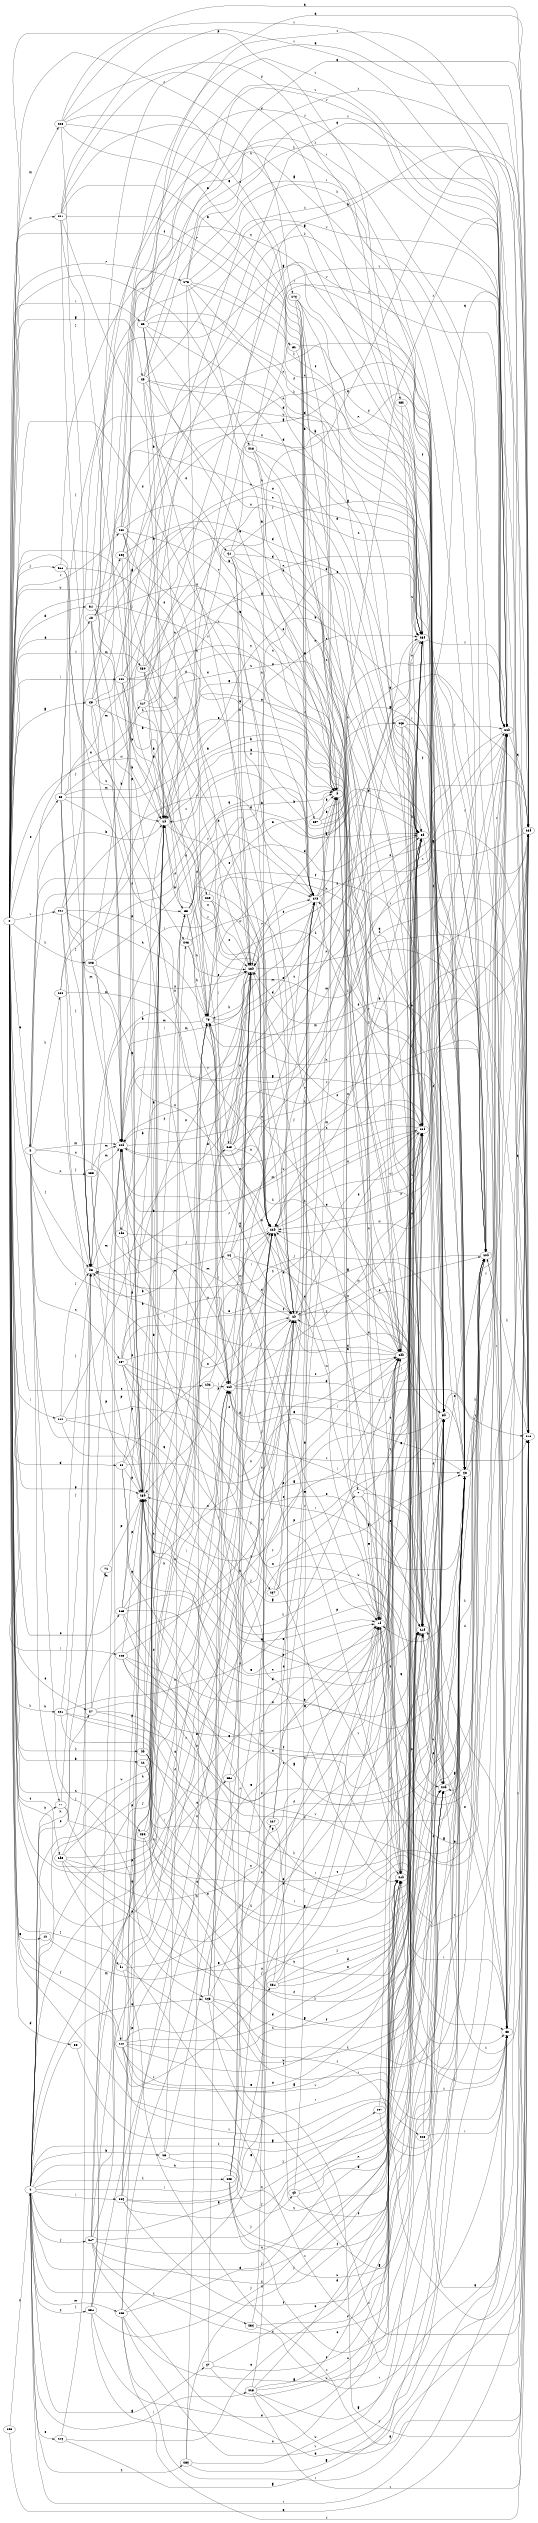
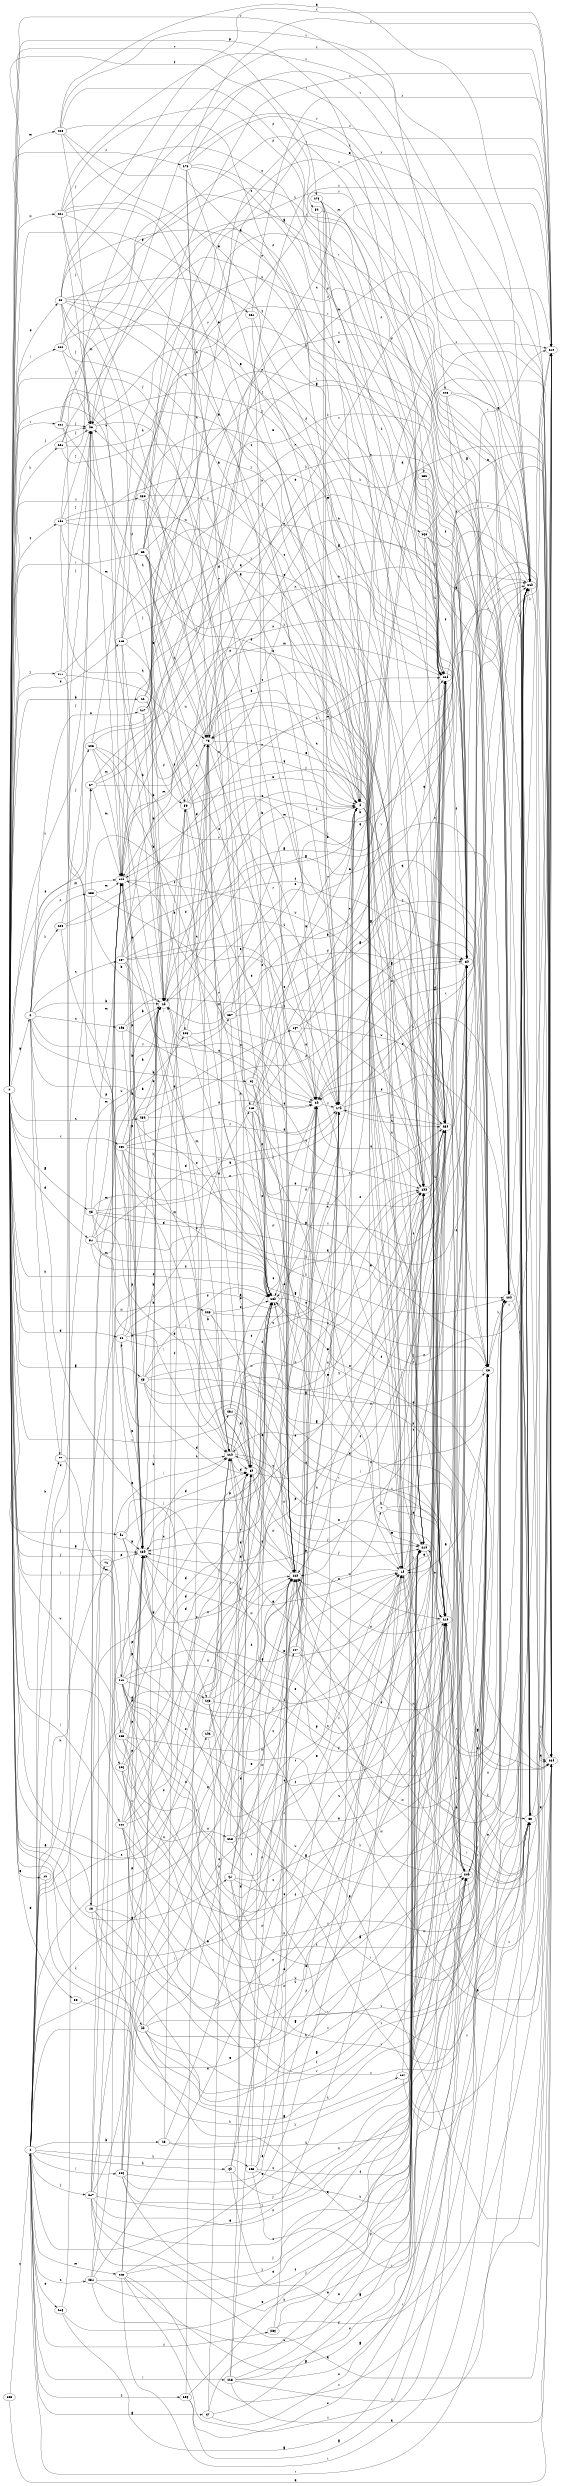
(409, 1357) -> (311, 1548)
(401, 1369) -> (424, 1355)
